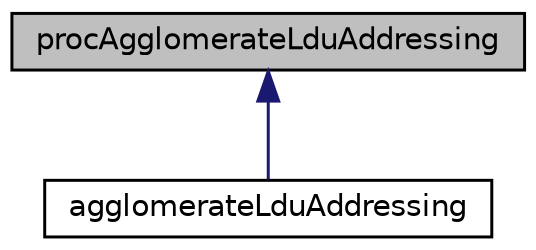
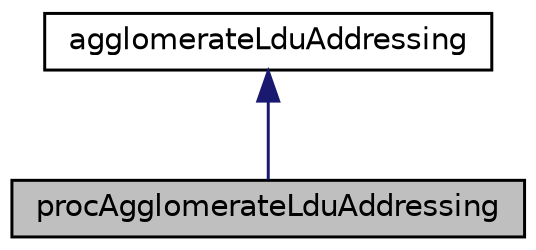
(268, 141) -> (268, 141)
